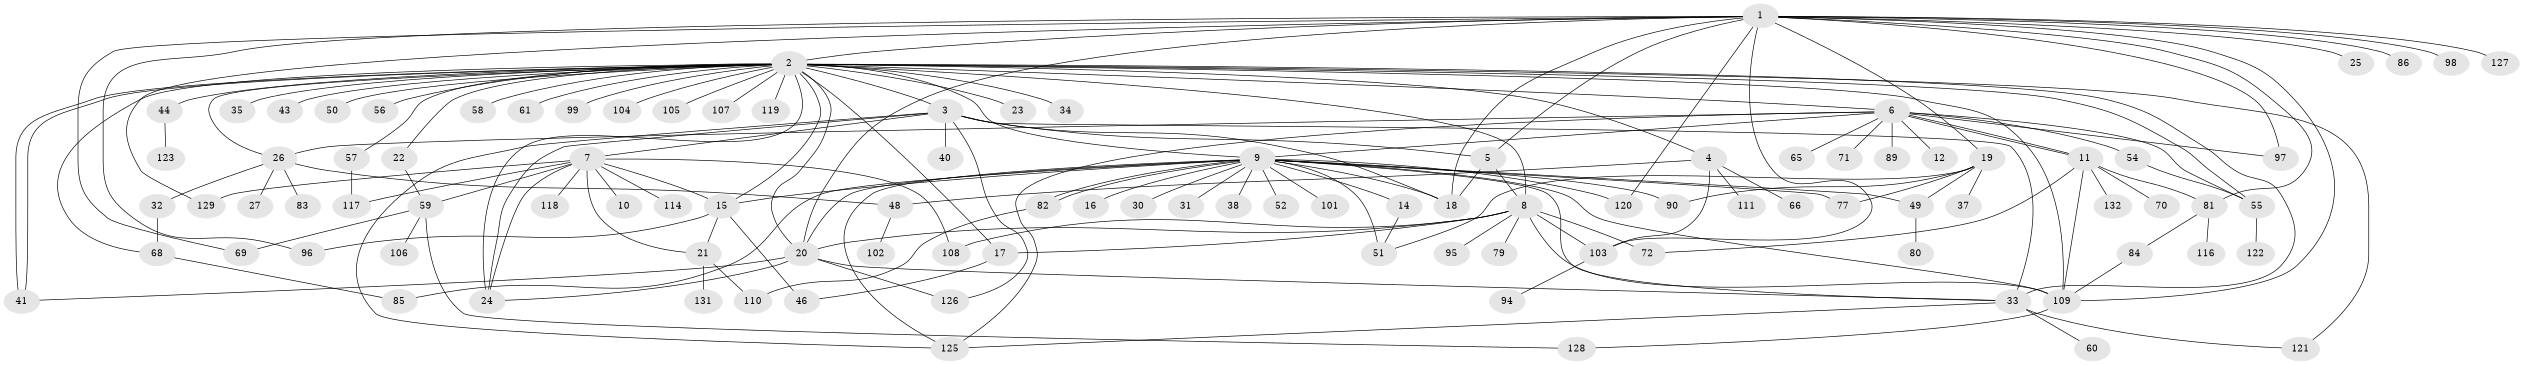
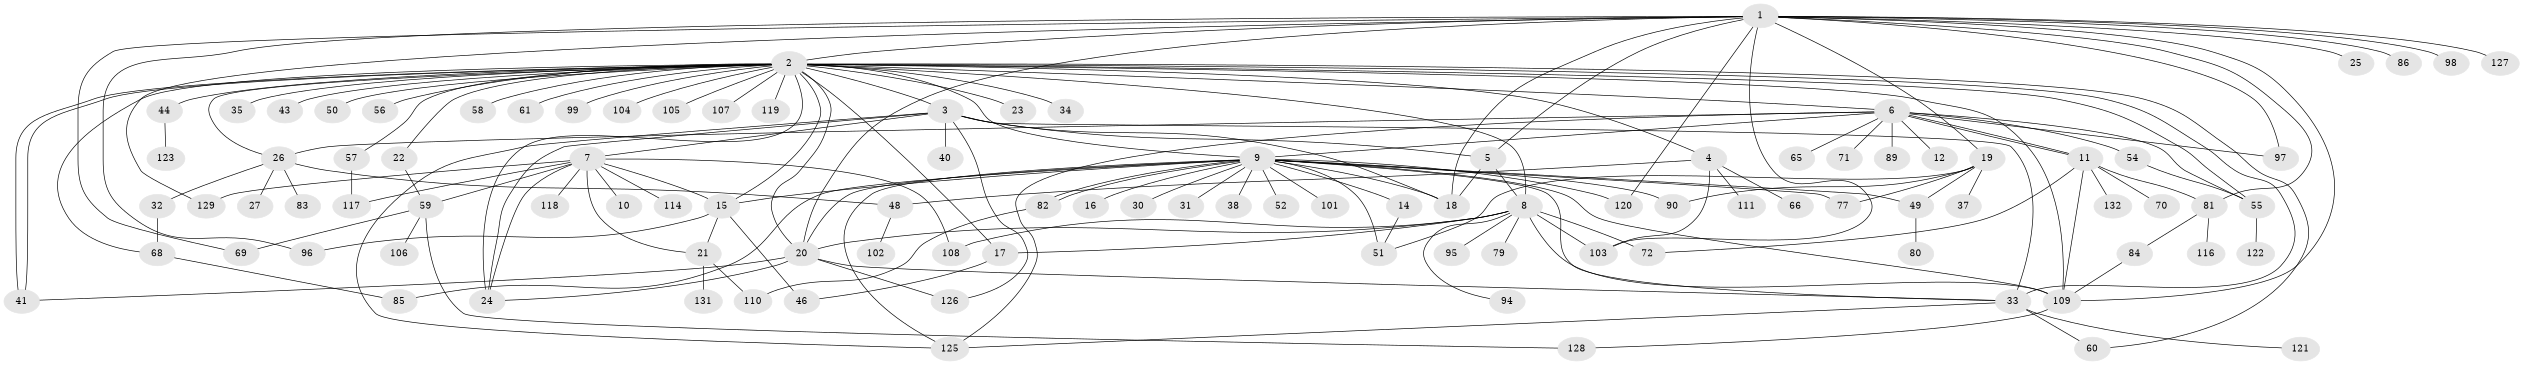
(2046, 88) -> (1935, 80)
(1553, 278) -> (1426, 245)
